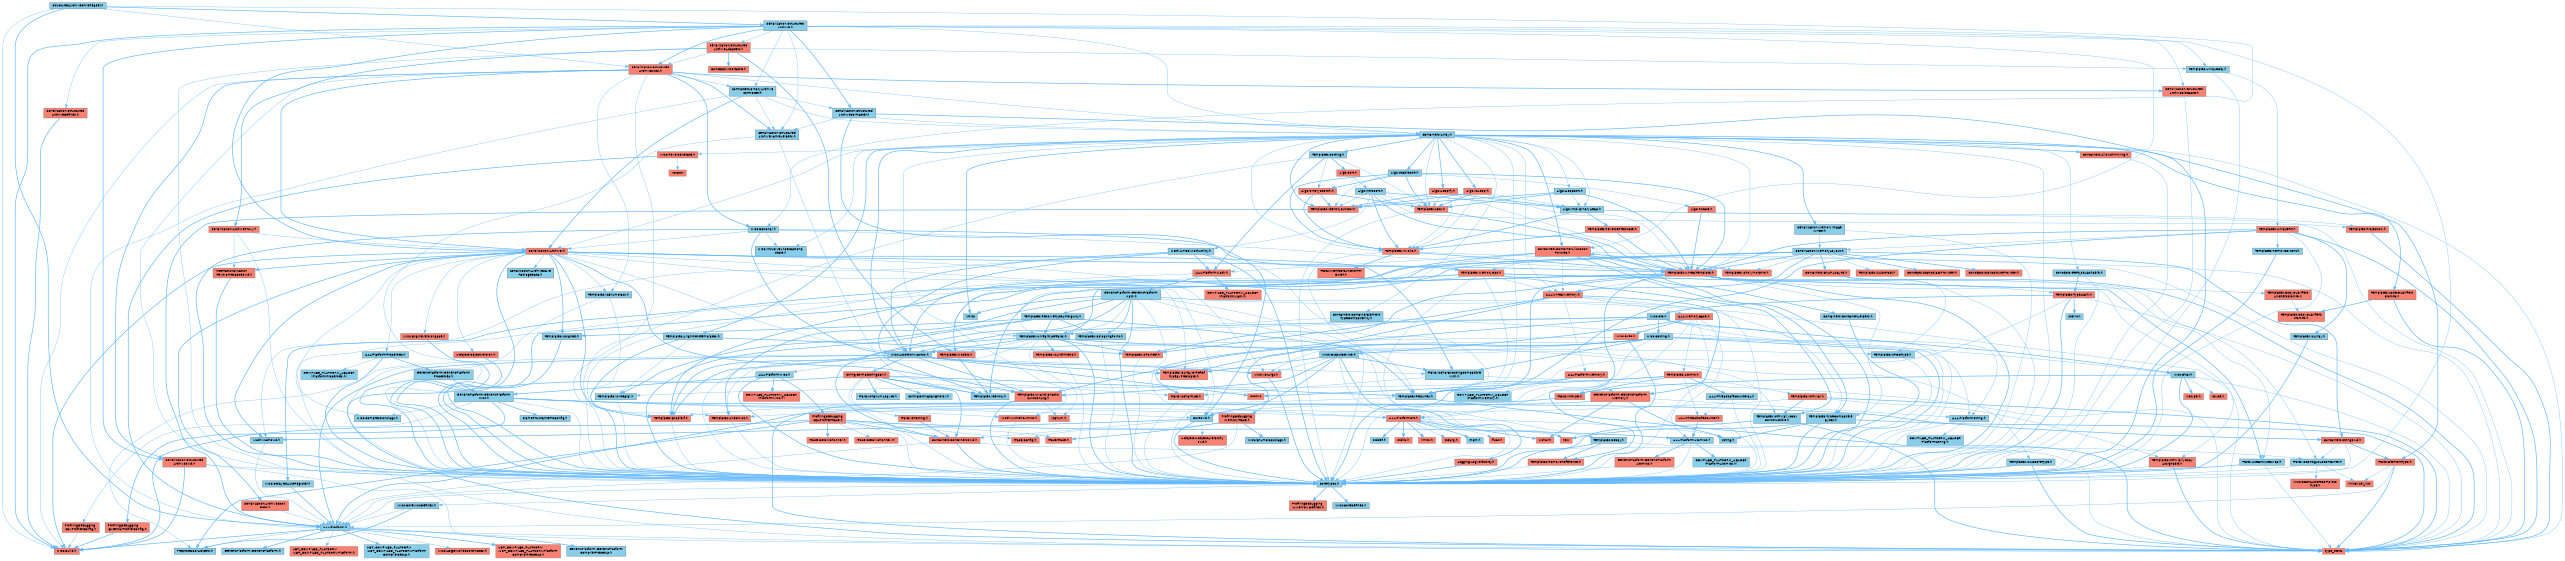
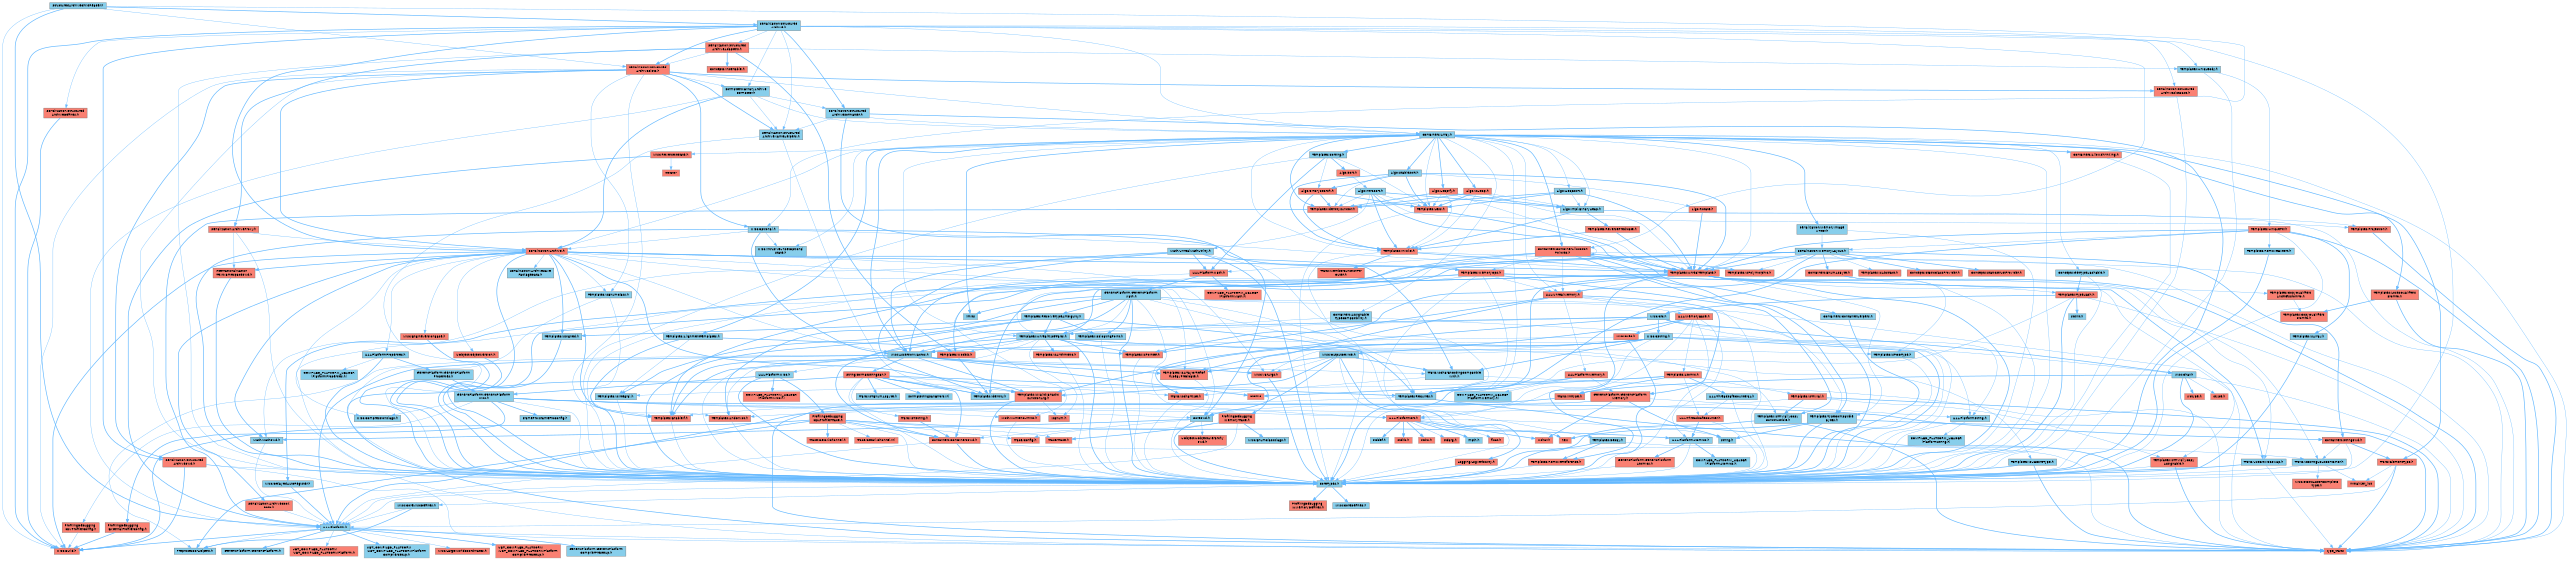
(1357, 317) -> (1351, 317)
(1427, 440) -> (1427, 440)
